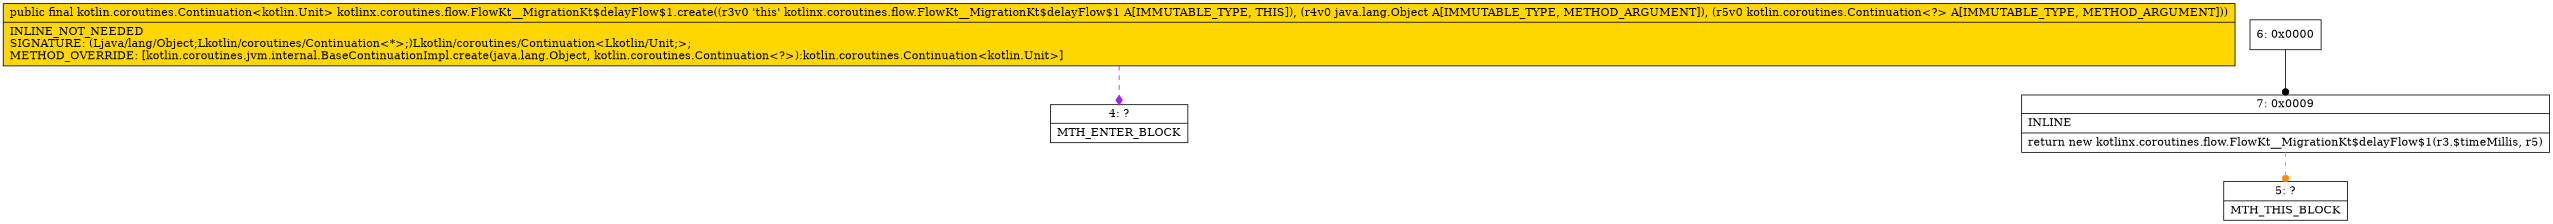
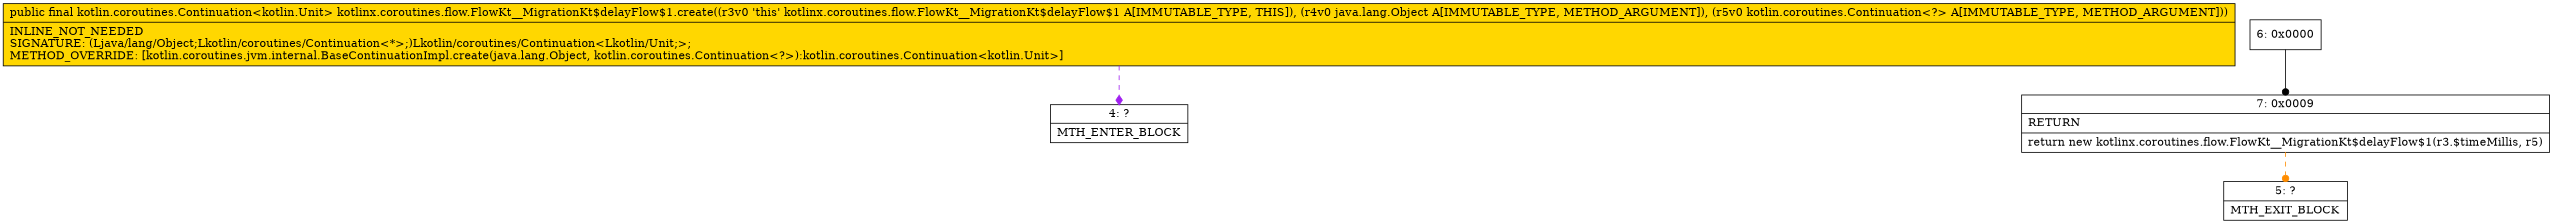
(2050, 123) -> (2054, 123)
(2286, 210) -> (2285, 210)
